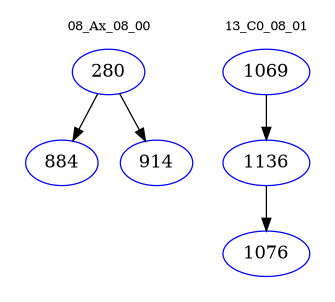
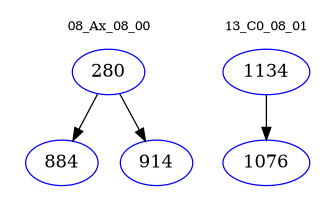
(266, 72) -> none
(266, 163) -> (266, 72)
